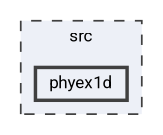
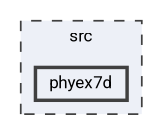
(81, 84) -> (81, 84)
